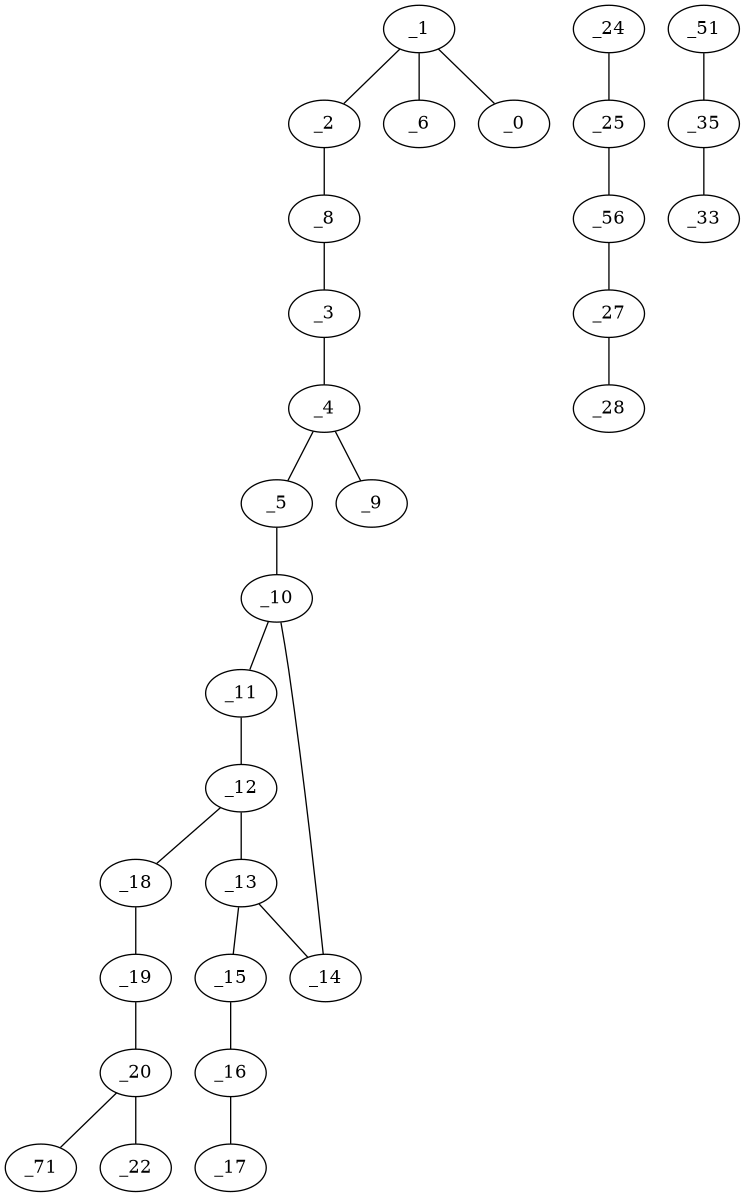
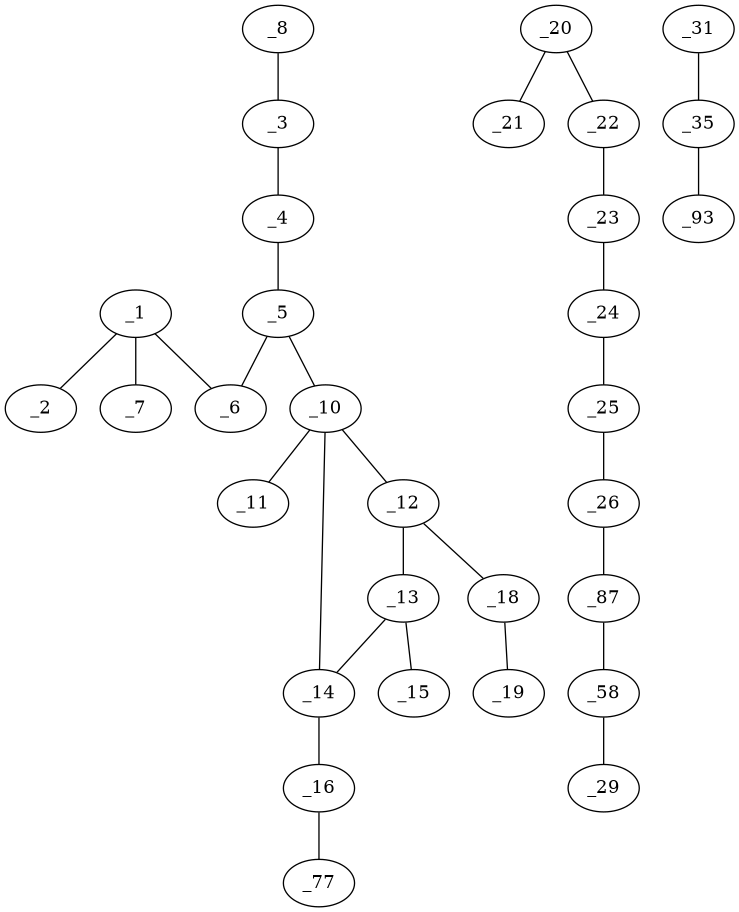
(704, 29) -> (699, 29)
(514, 124) -> (136, 409)
(324, 171) -> none
none -> (604, 219)
(609, 219) -> (604, 503)
(704, 219) -> (699, 219)
(609, 314) -> (604, 598)
none -> (254, 361)
(609, 409) -> (604, 693)
(372, 503) -> none
(241, 741) -> (364, 456)
none -> (604, 788)
(136, 1026) -> none
(231, 1026) -> (319, 741)
(41, 1168) -> (509, 124)
(231, 1168) -> (319, 883)
